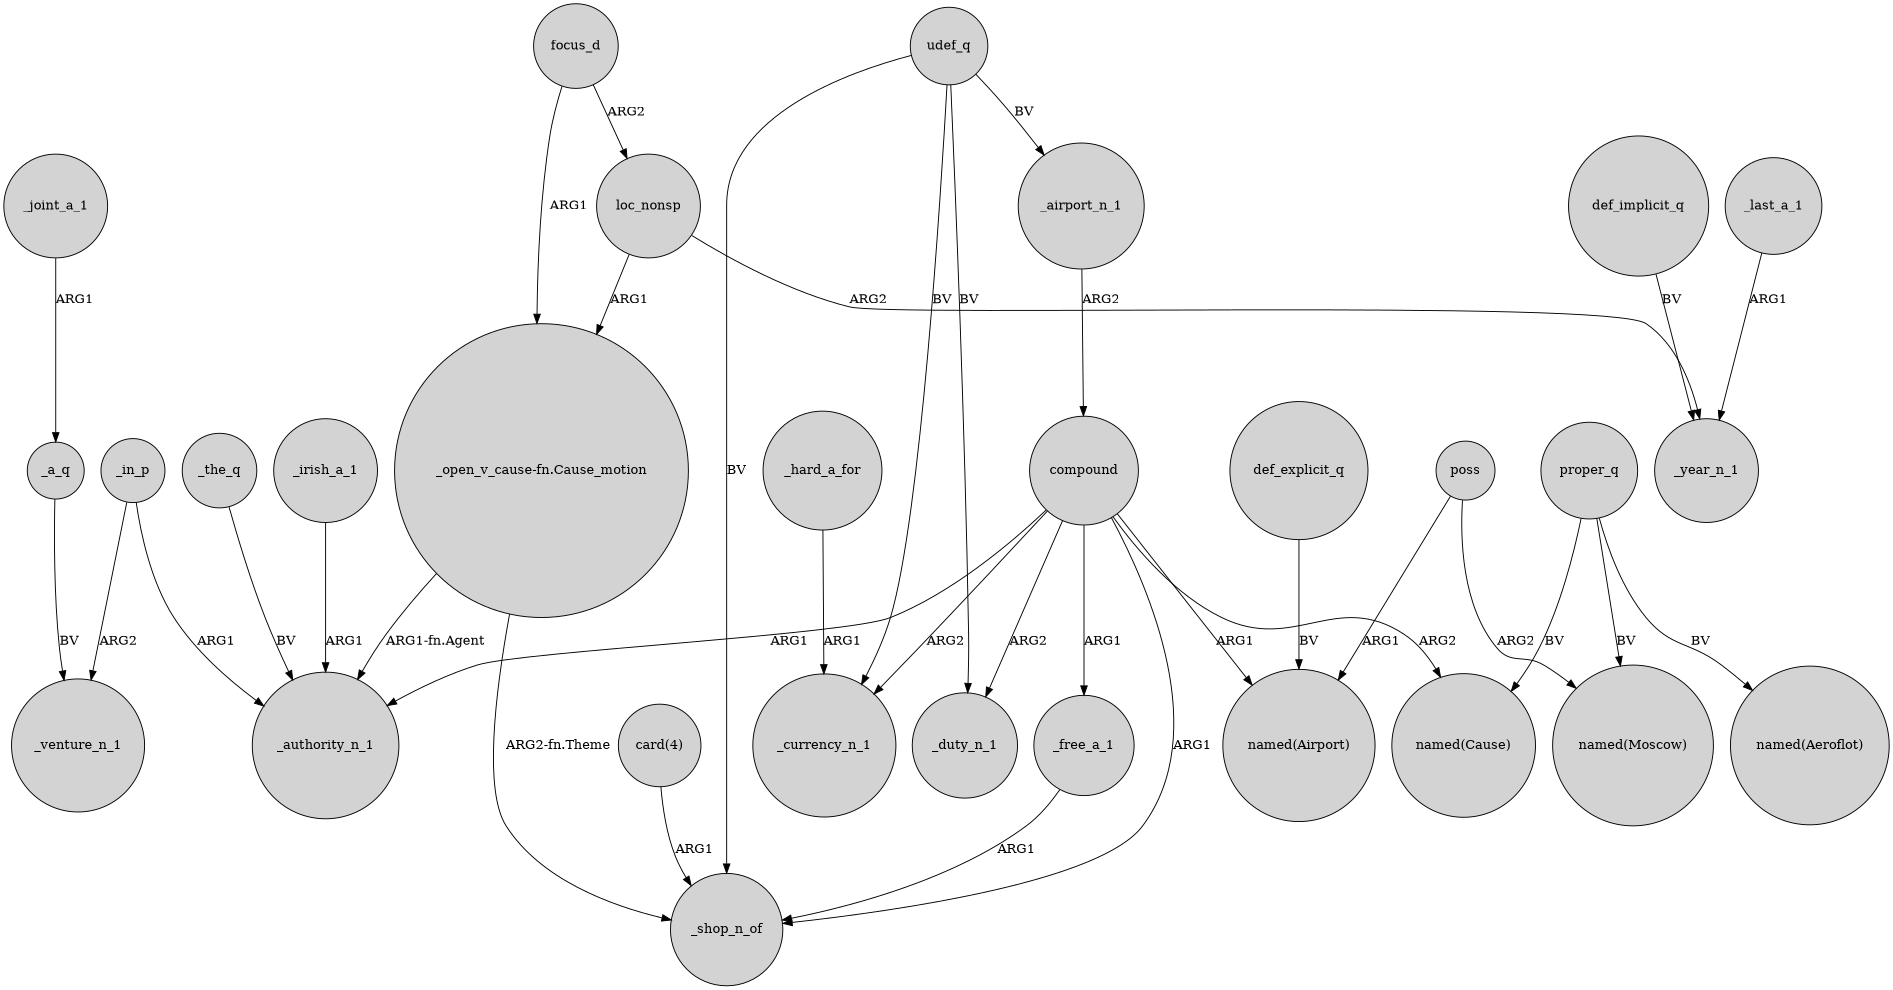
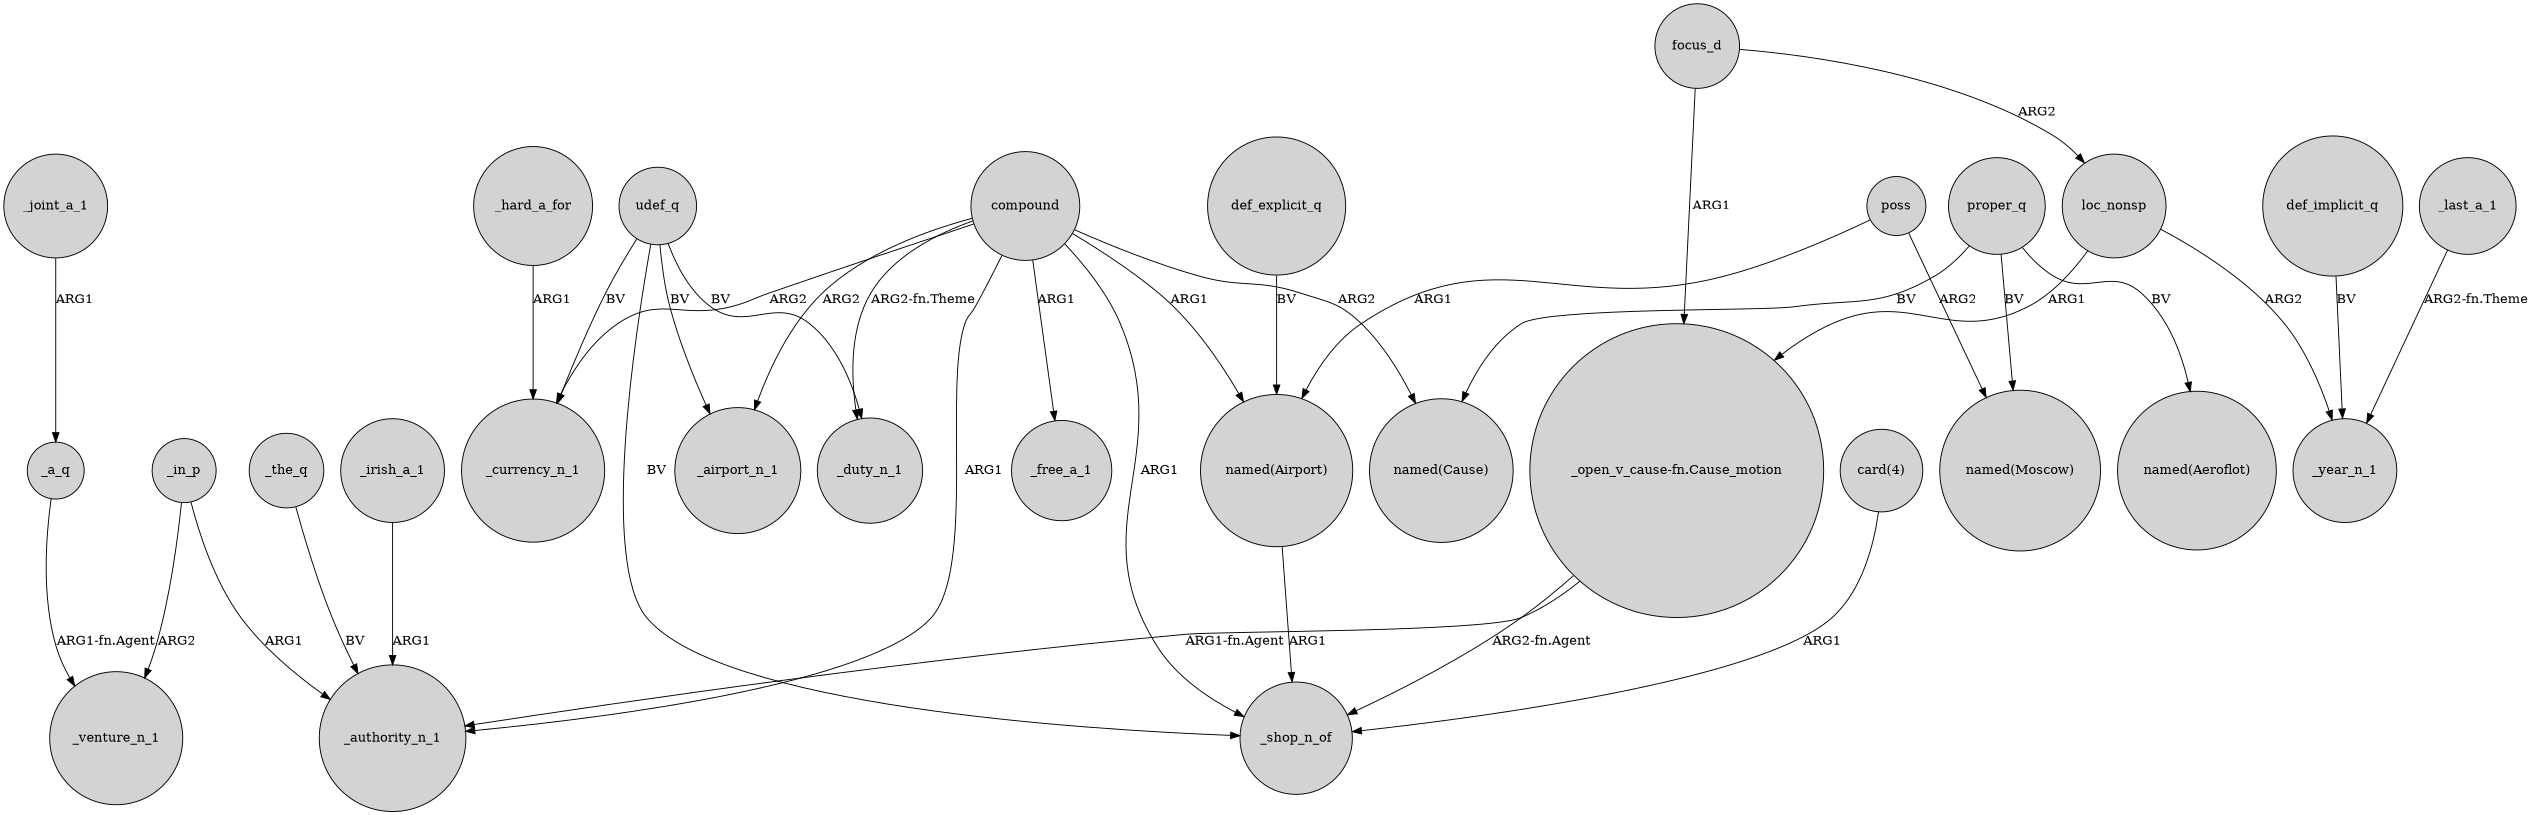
(1768, 300) -> (2476, 300)
(1083, 338) -> (838, 279)
(69, 641) -> (106, 641)
(1029, 641) -> (923, 300)
(558, 745) -> (1542, 641)
(937, 875) -> (1287, 609)
